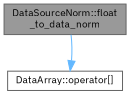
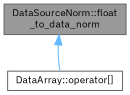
(72, 48) -> (58, 58)
